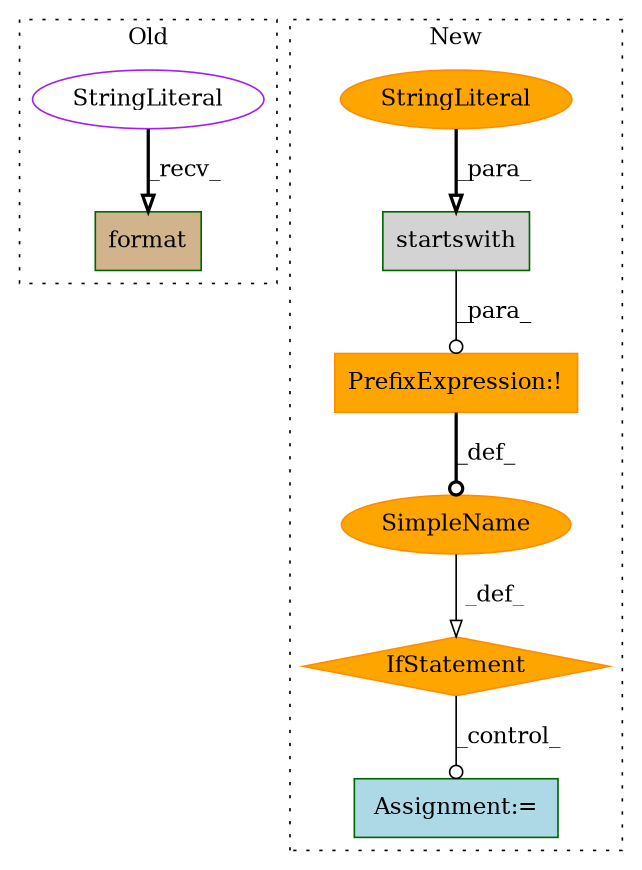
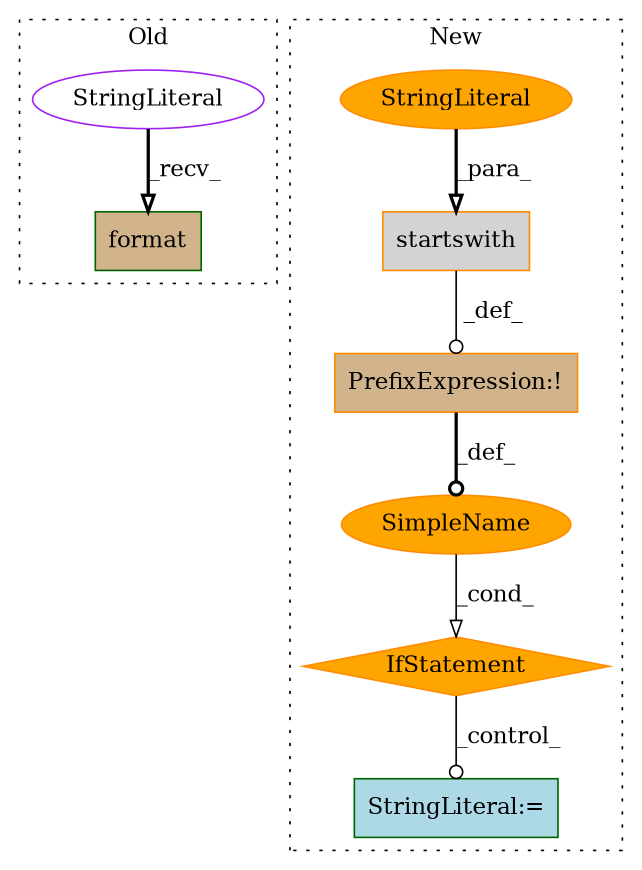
(456, 241) -> (456, 241)
(494, 312) -> (494, 312)
(456, 383) -> (456, 383)
(495, 595) -> (495, 595)
(456, 808) -> (456, 808)
